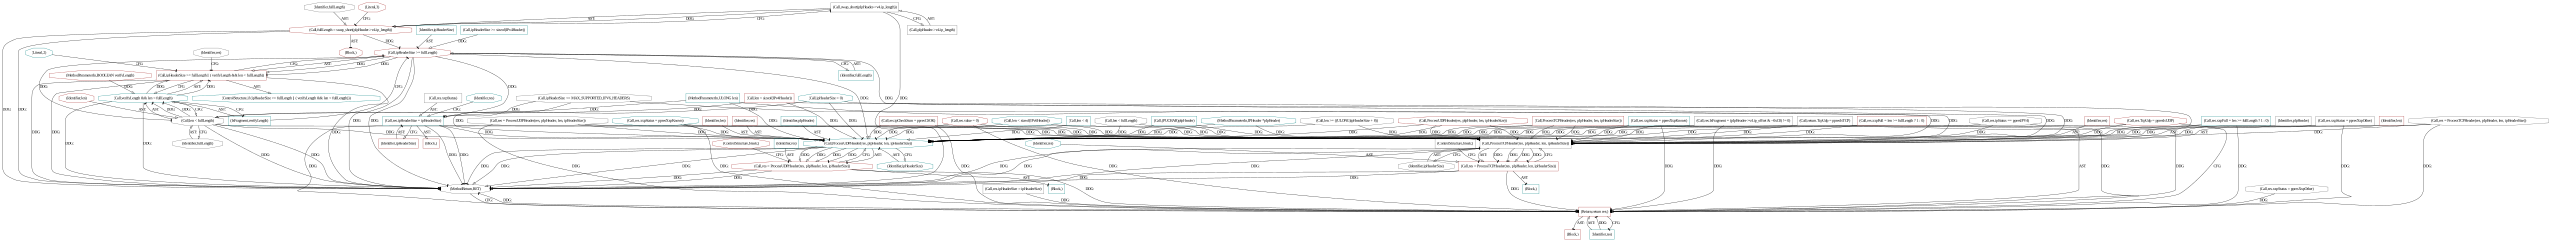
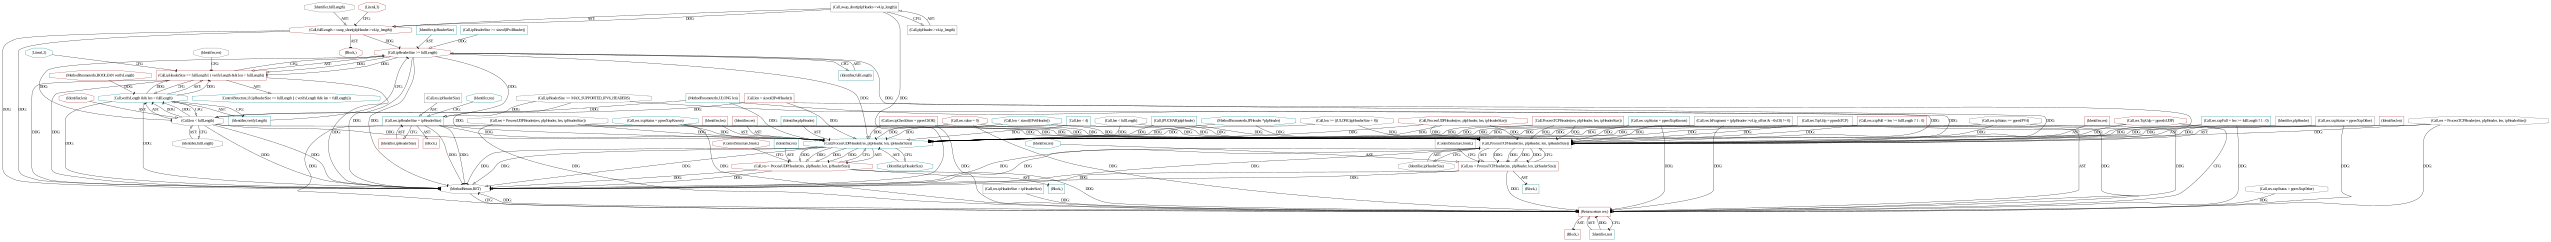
(611, 23) -> none
(122, 87) -> (122, 87)
(443, 98) -> (443, 98)
(826, 98) -> none
(249, 121) -> (249, 121)
(1825, 121) -> (1825, 121)
